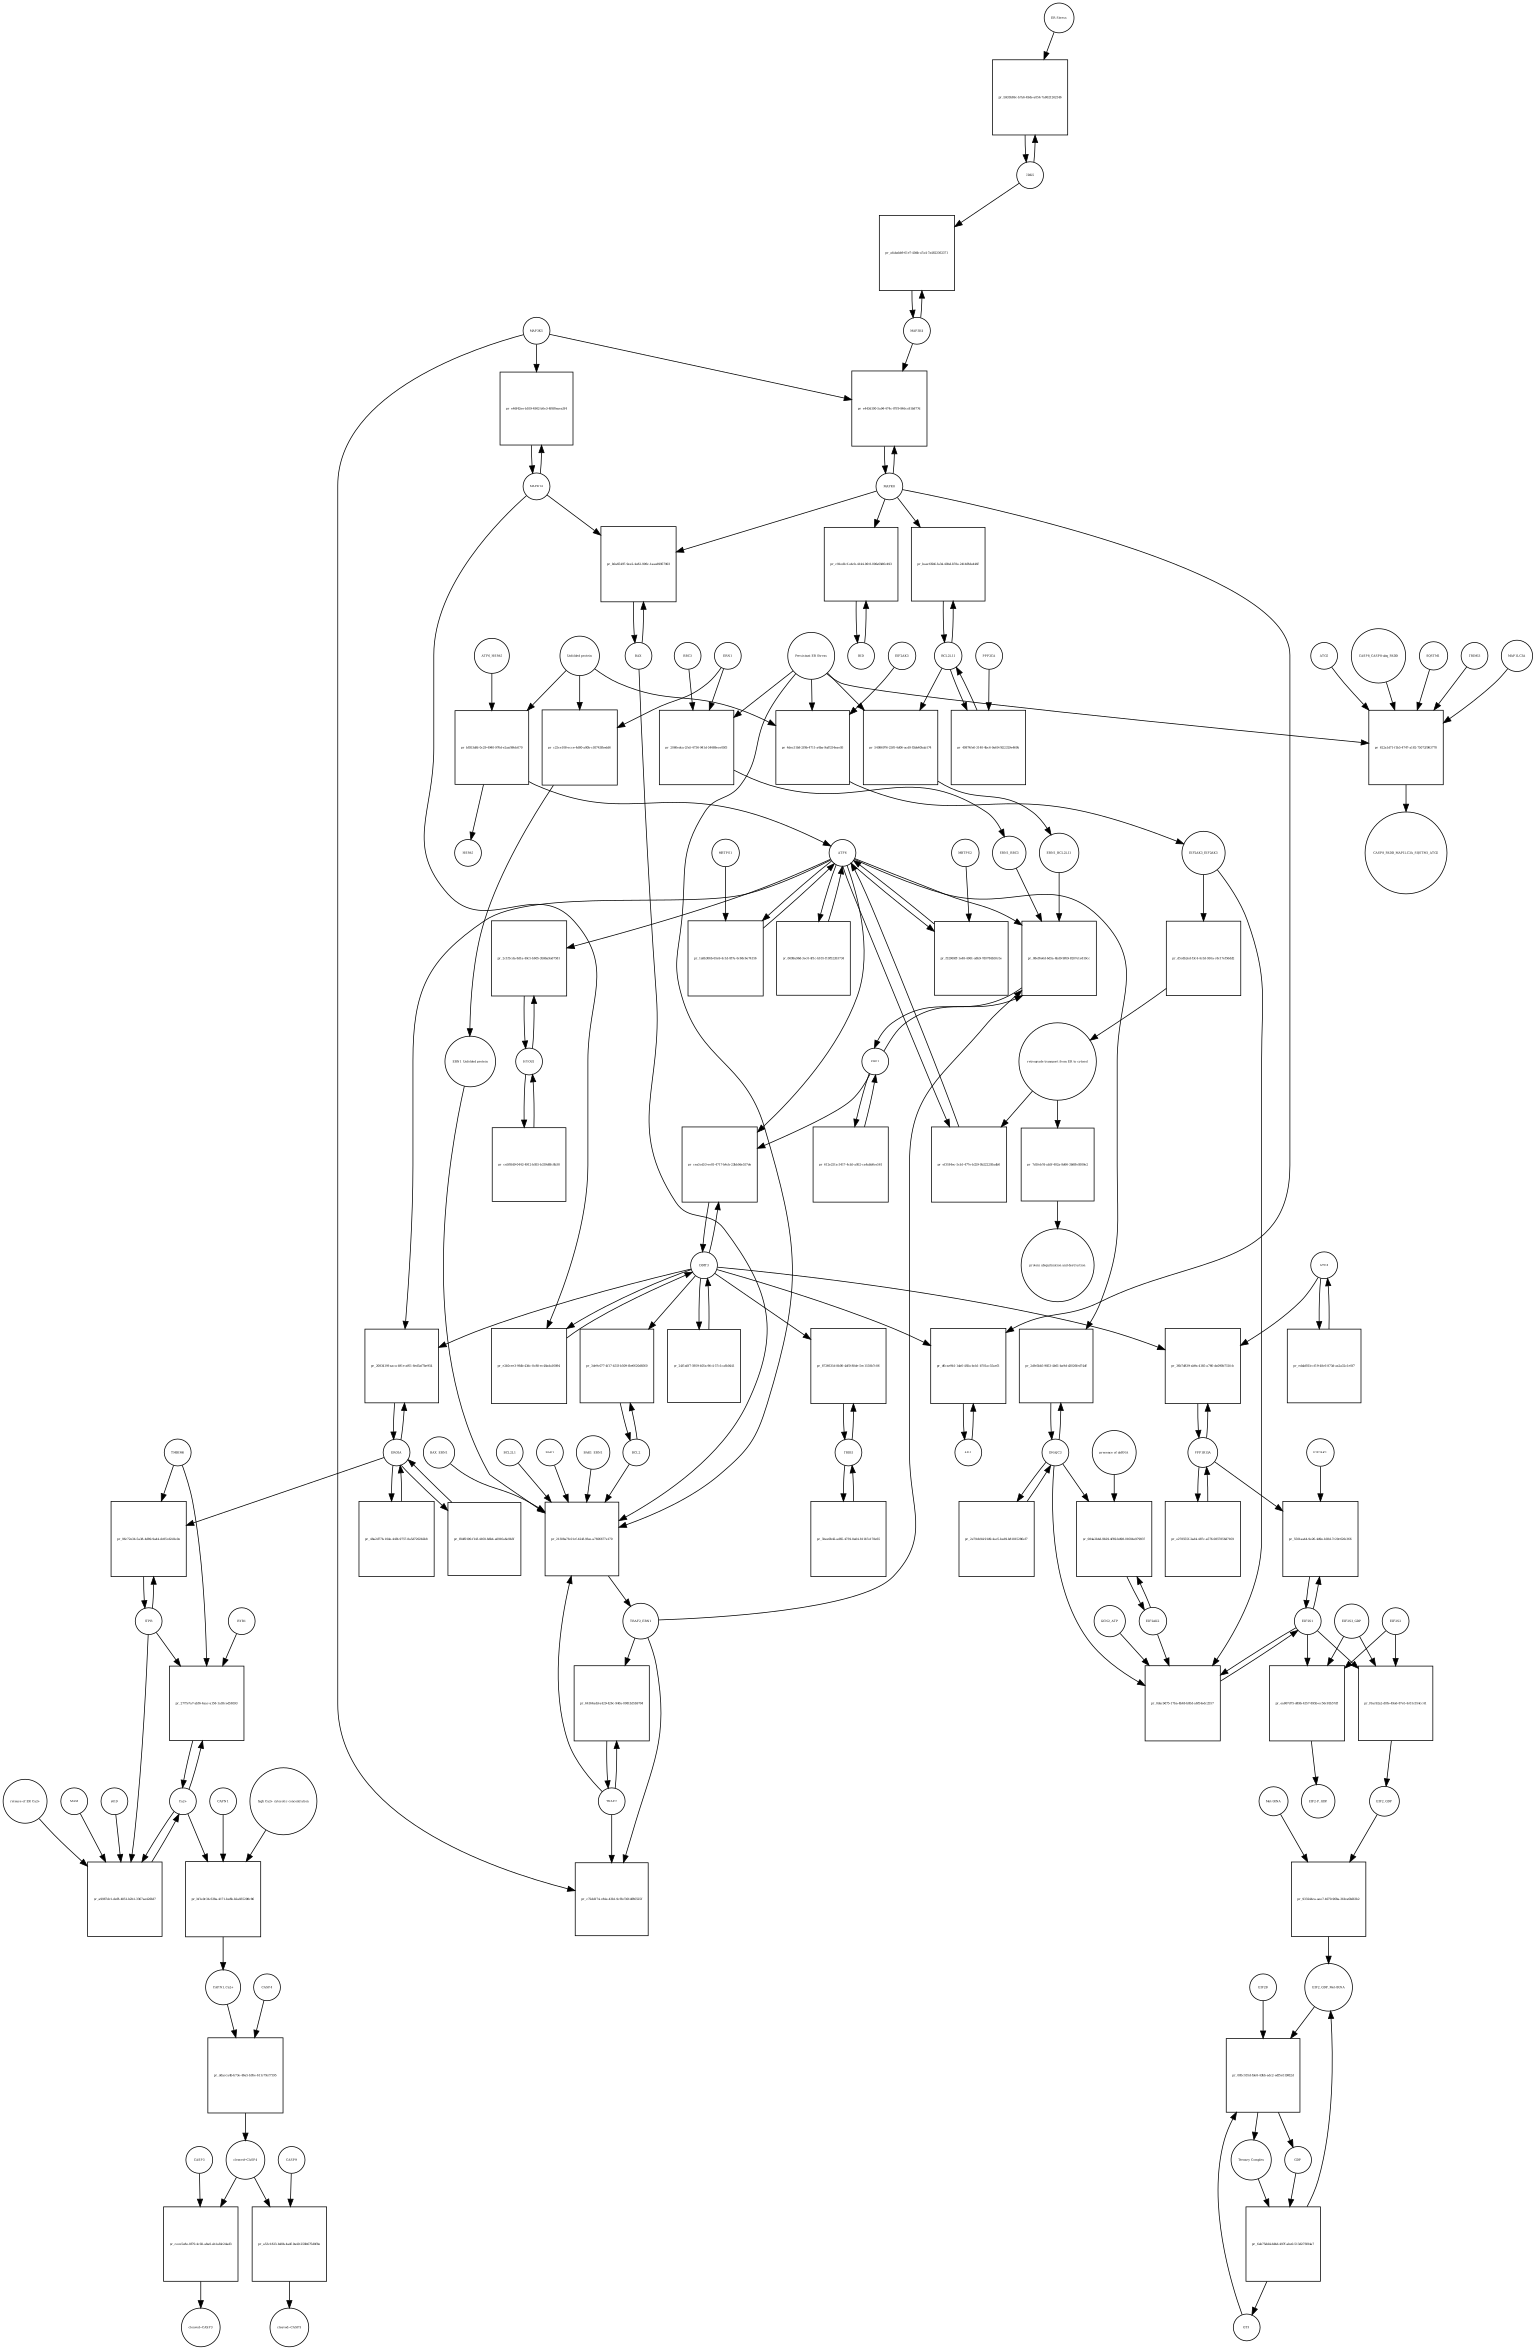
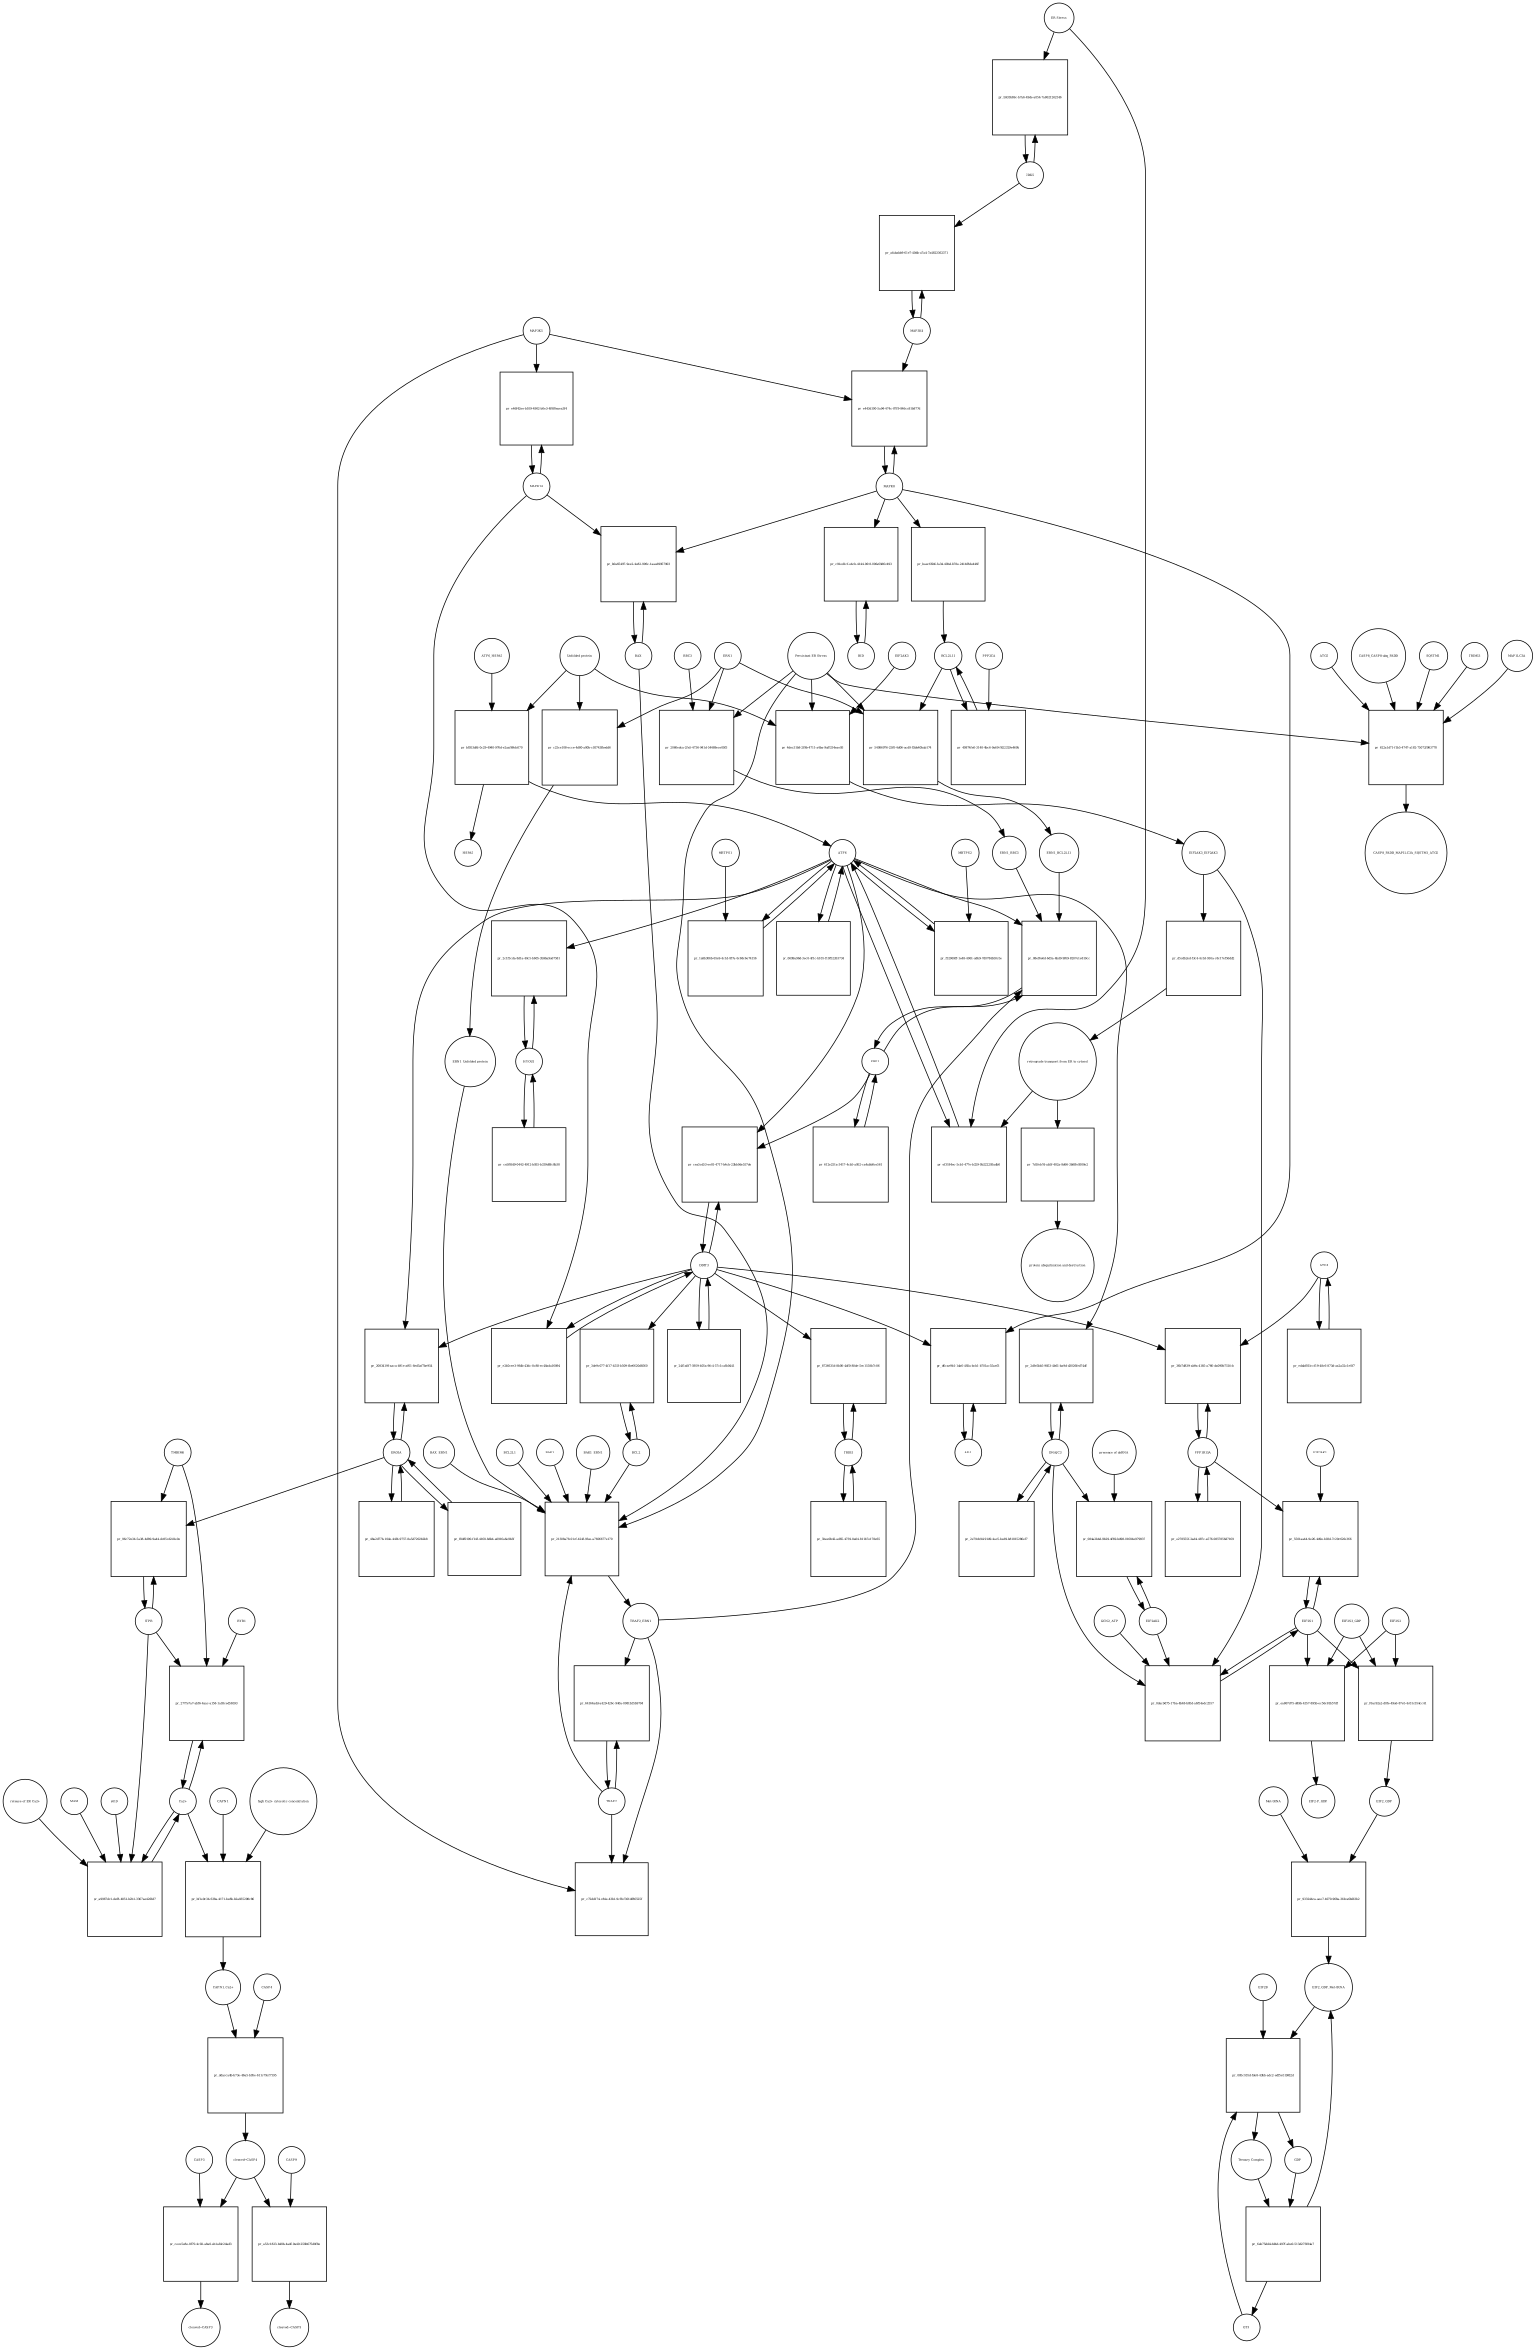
none -> (1145, 610)
(953, 626) -> none
none -> (797, 689)
